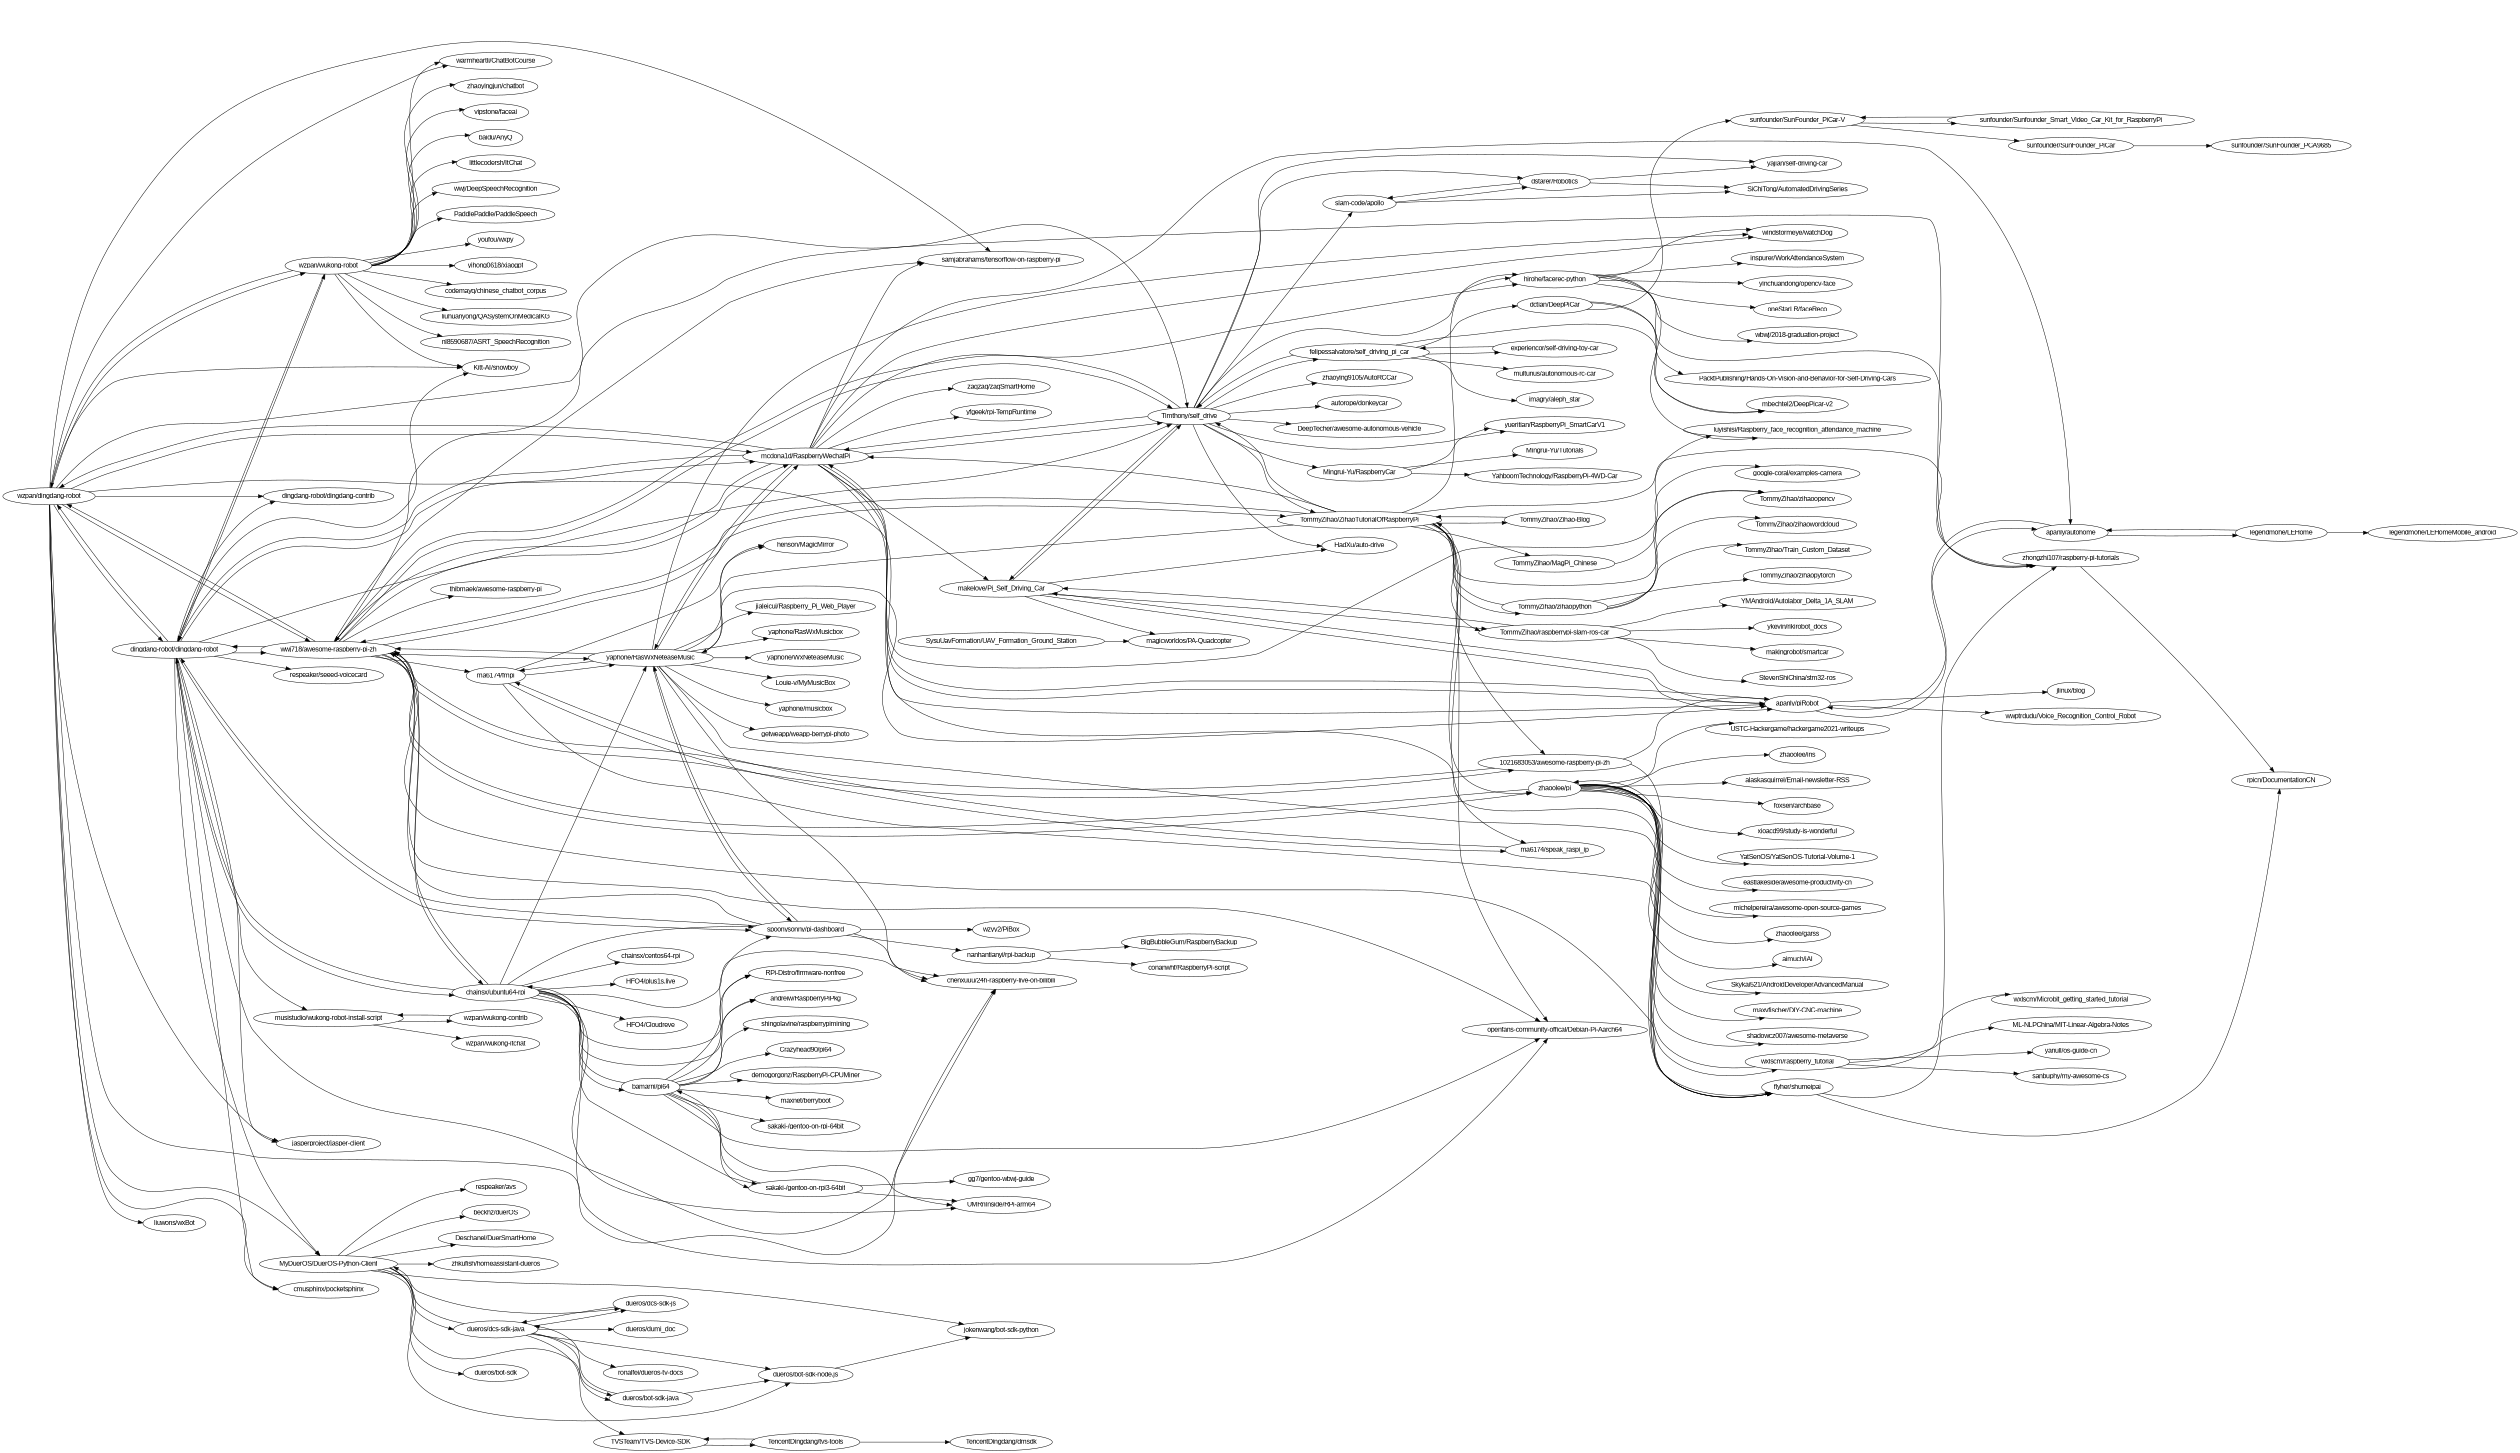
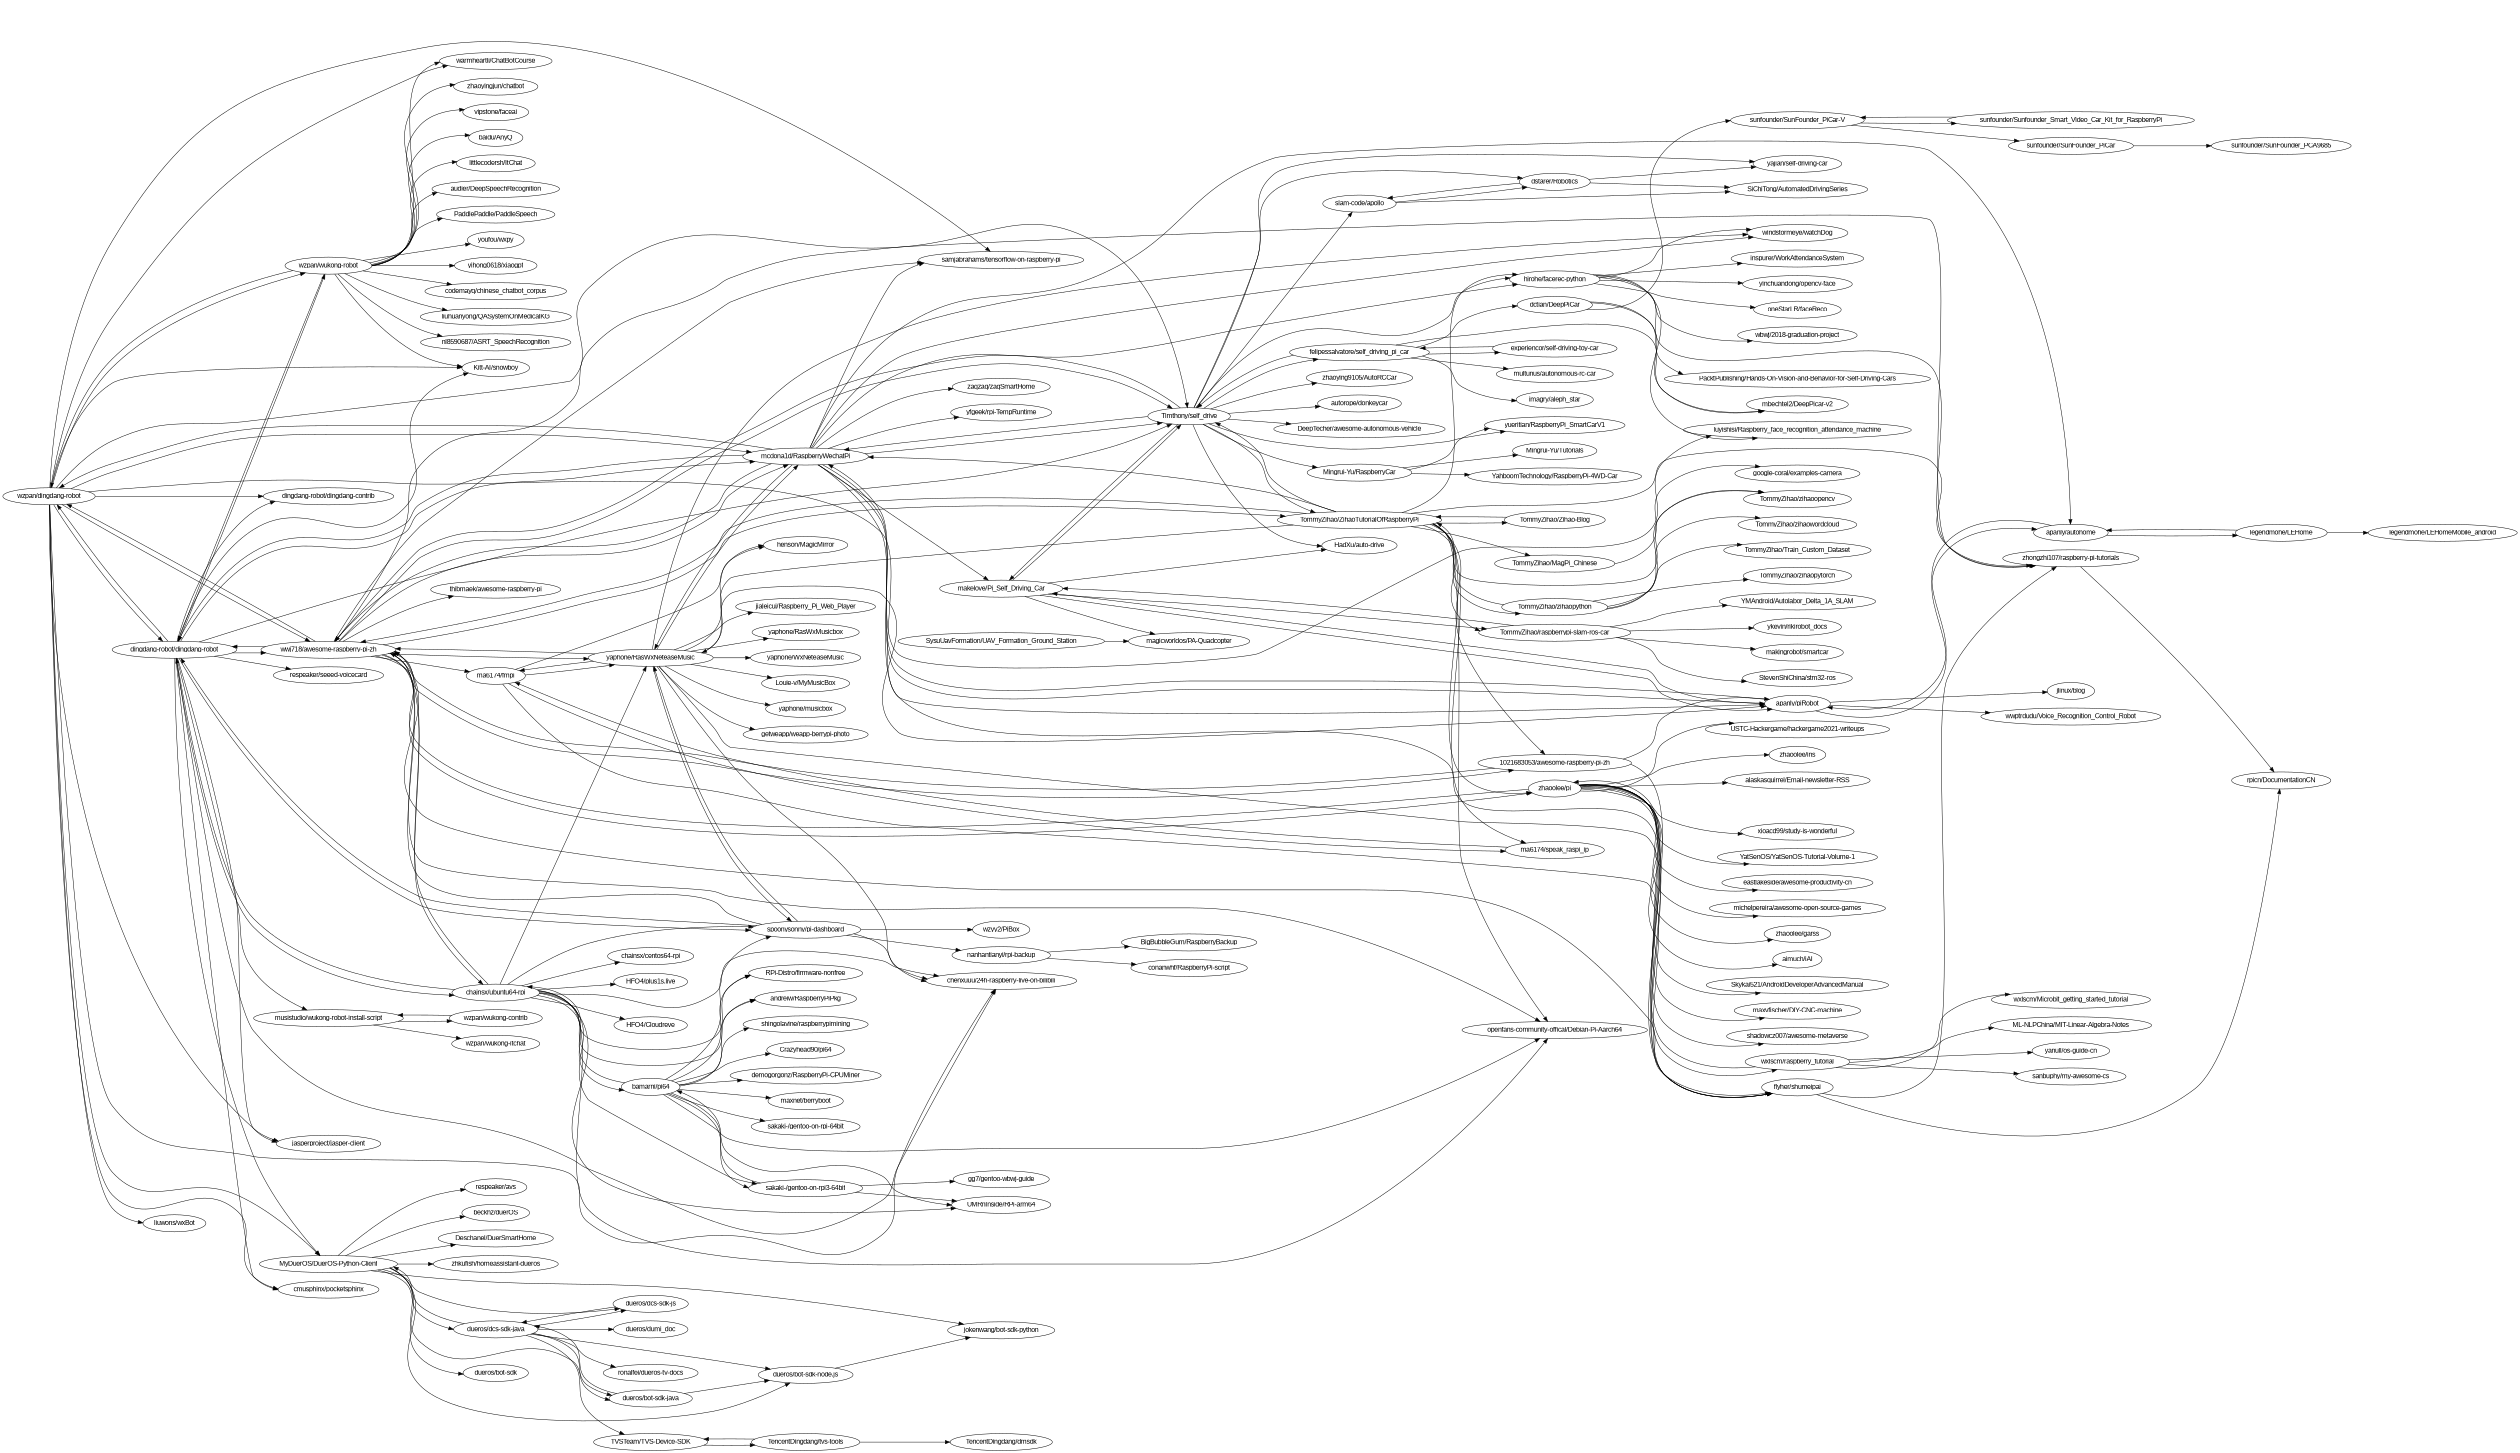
(496, 189) -> (496, 189)
(1797, 806) -> none
